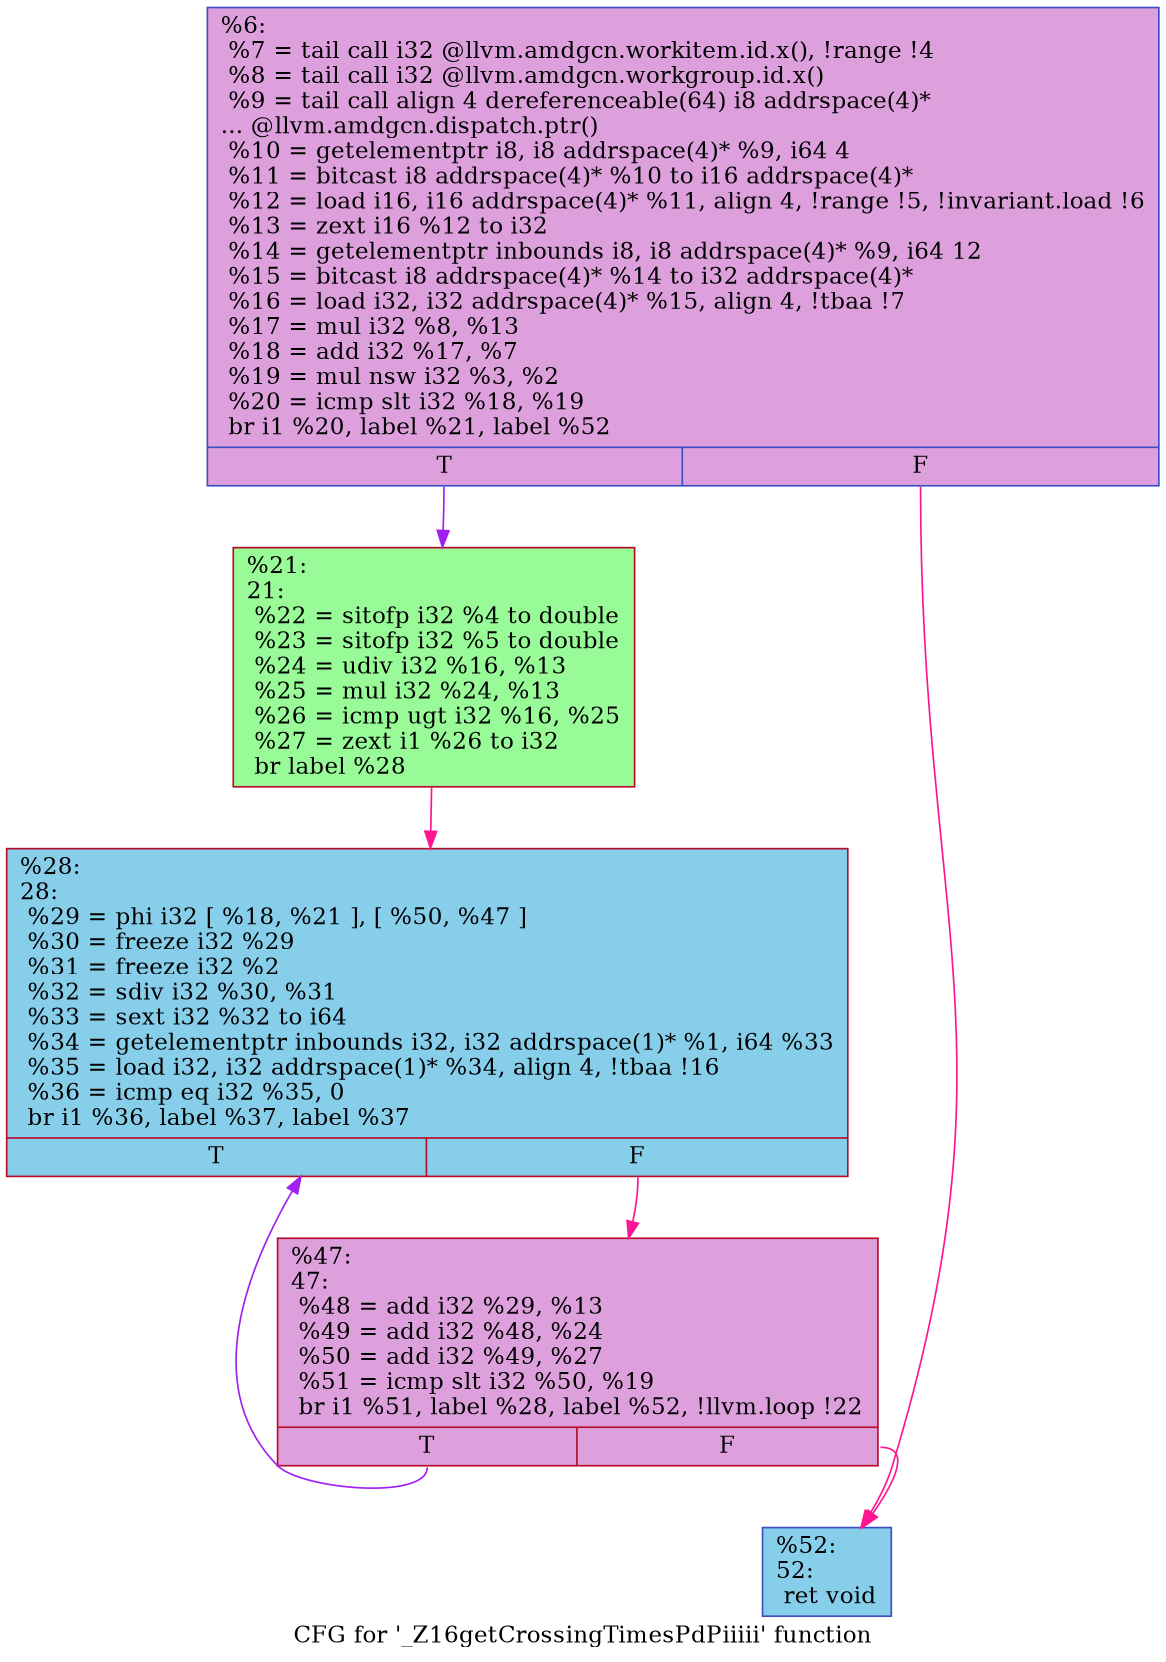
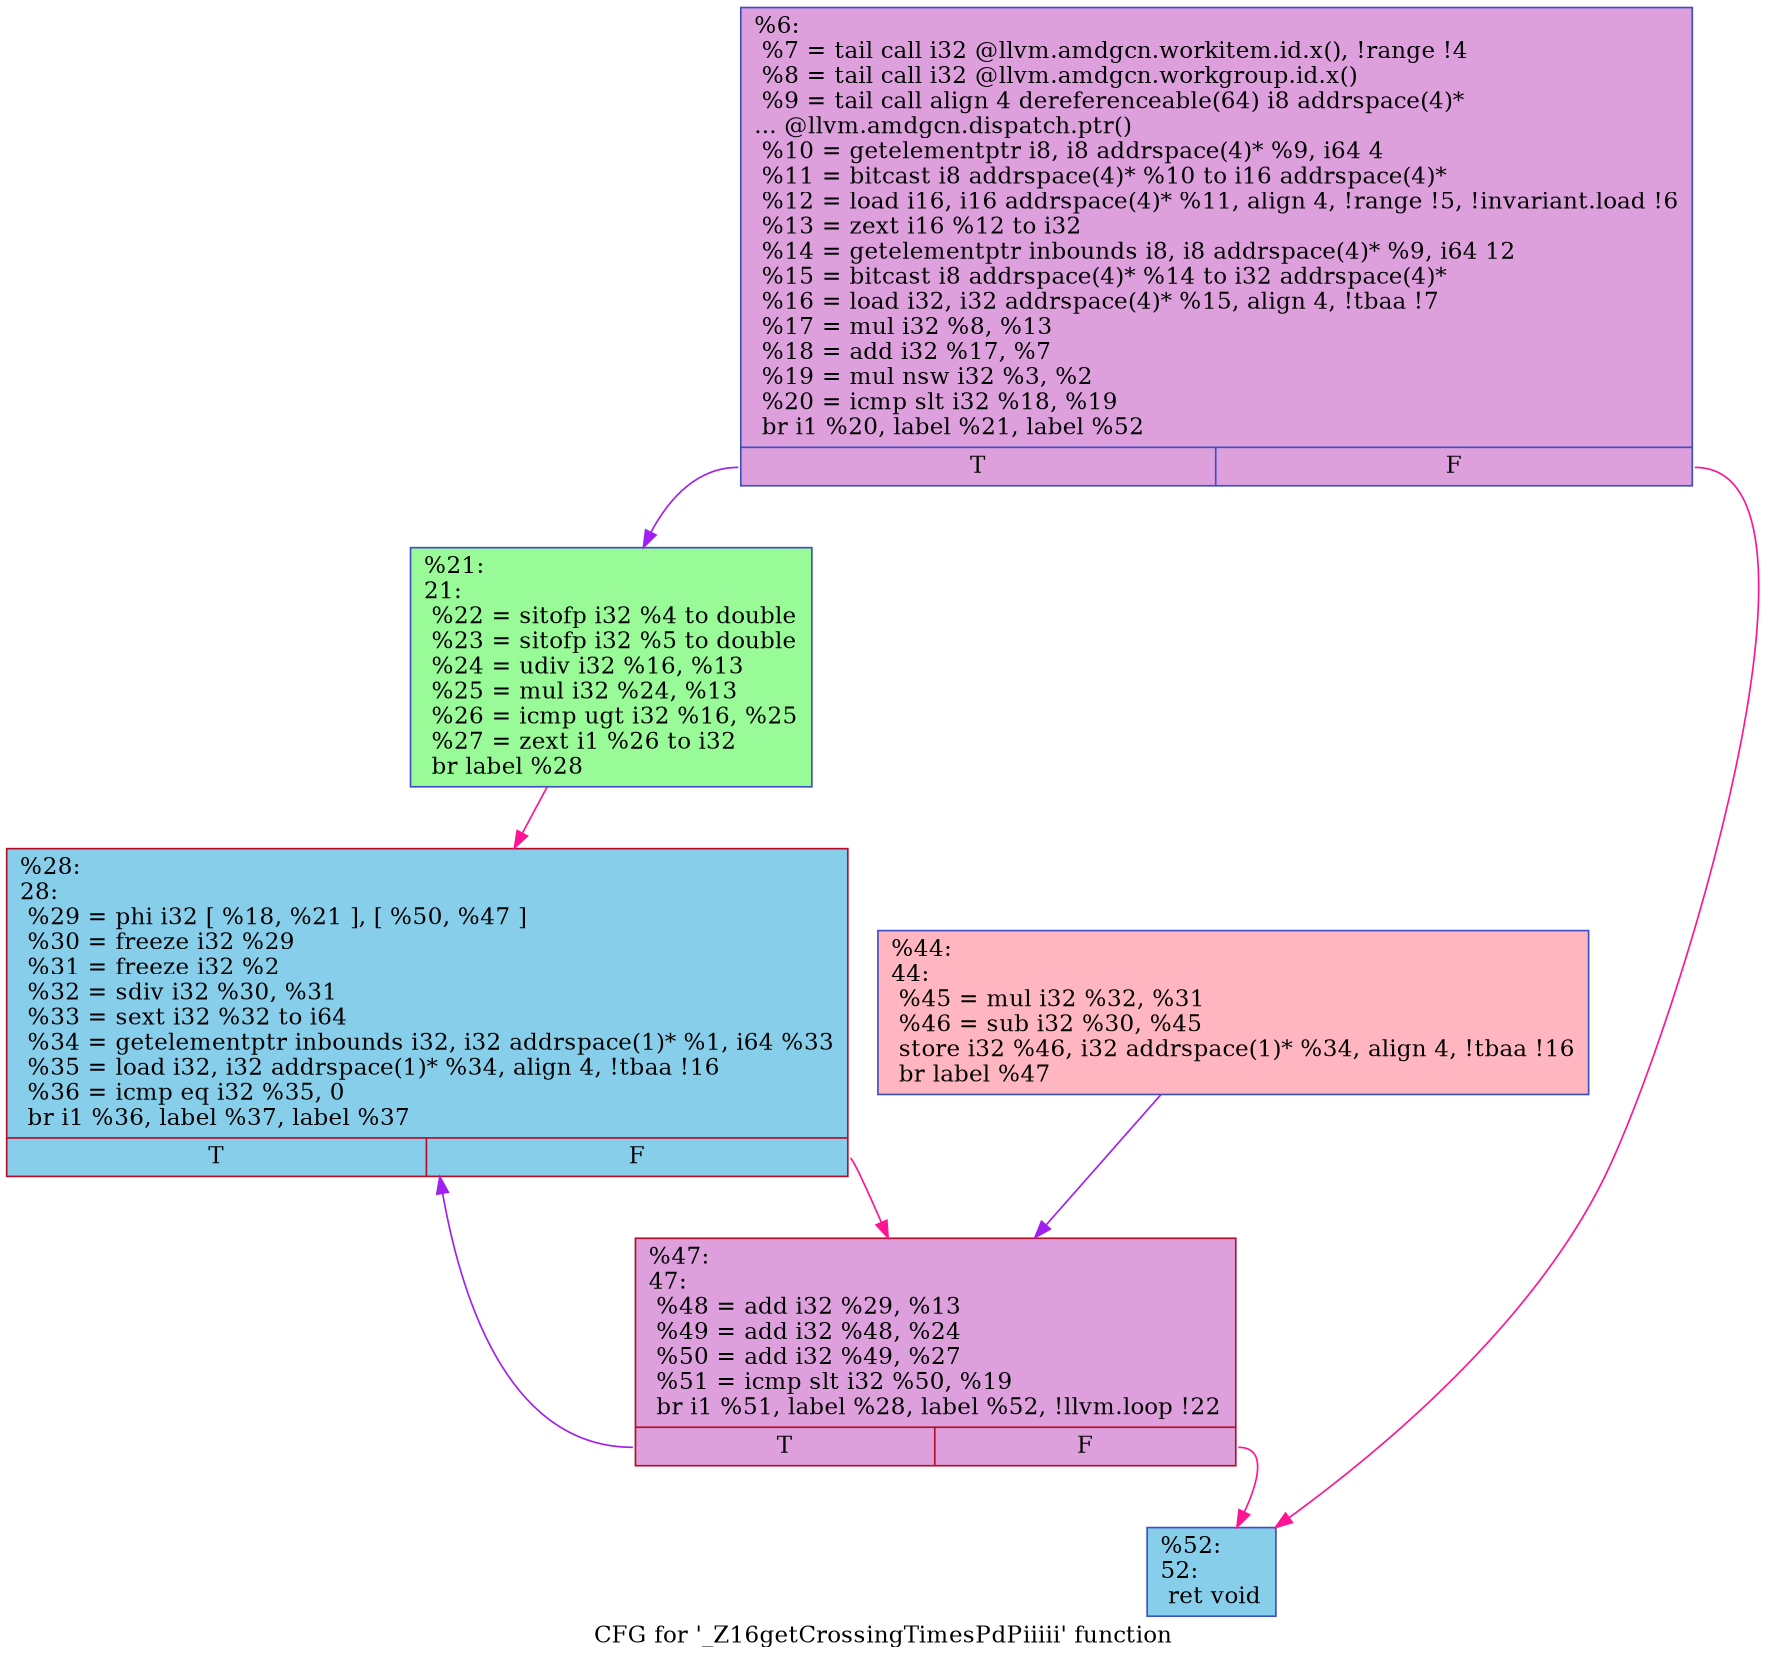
(434, 667) -> (611, 667)
none -> (1233, 1013)
